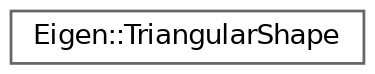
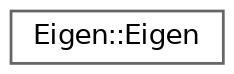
(187, 37) -> (117, 37)
